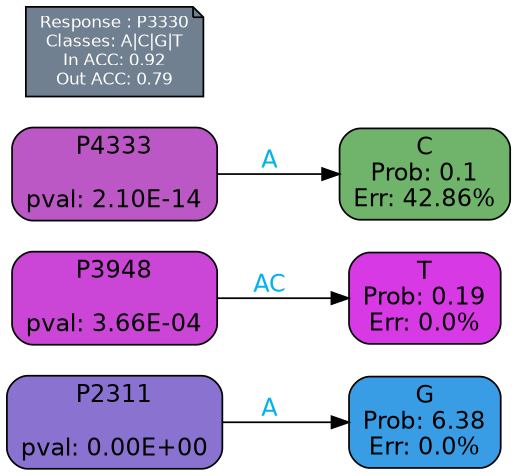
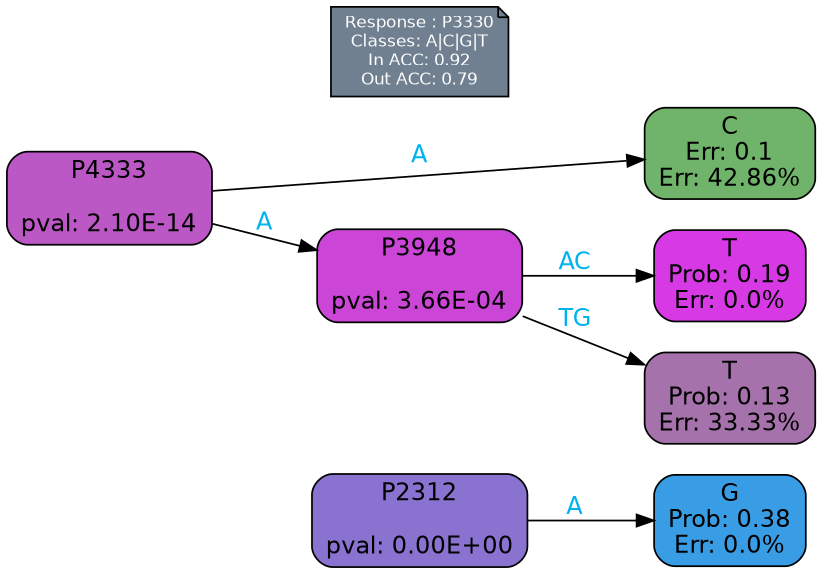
(425, 174) -> (730, 153)
none -> (256, 235)
none -> (730, 398)
(115, 422) -> (420, 521)
(425, 422) -> (730, 521)
